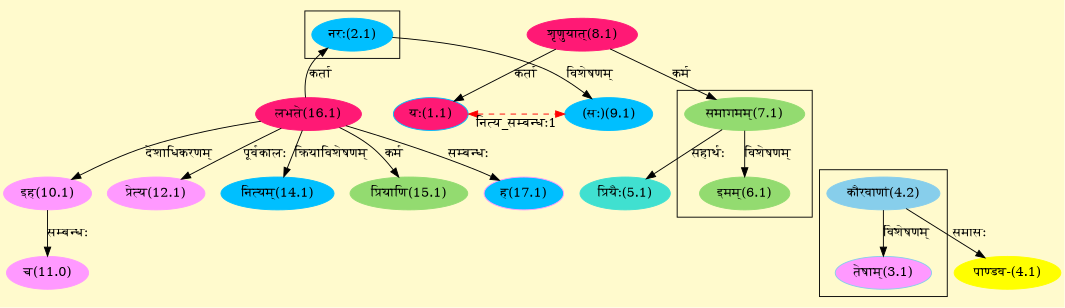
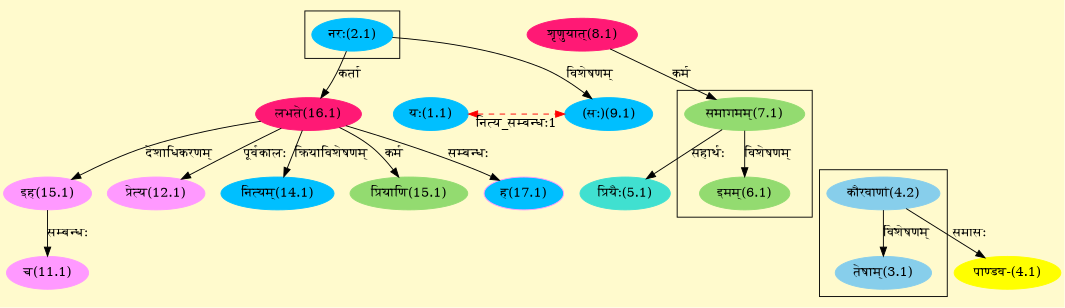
(509, 73) -> none
(307, 74) -> (337, 71)
(431, 114) -> (431, 114)
(48, 193) -> (48, 193)
(48, 273) -> (48, 273)
(883, 273) -> (883, 273)
